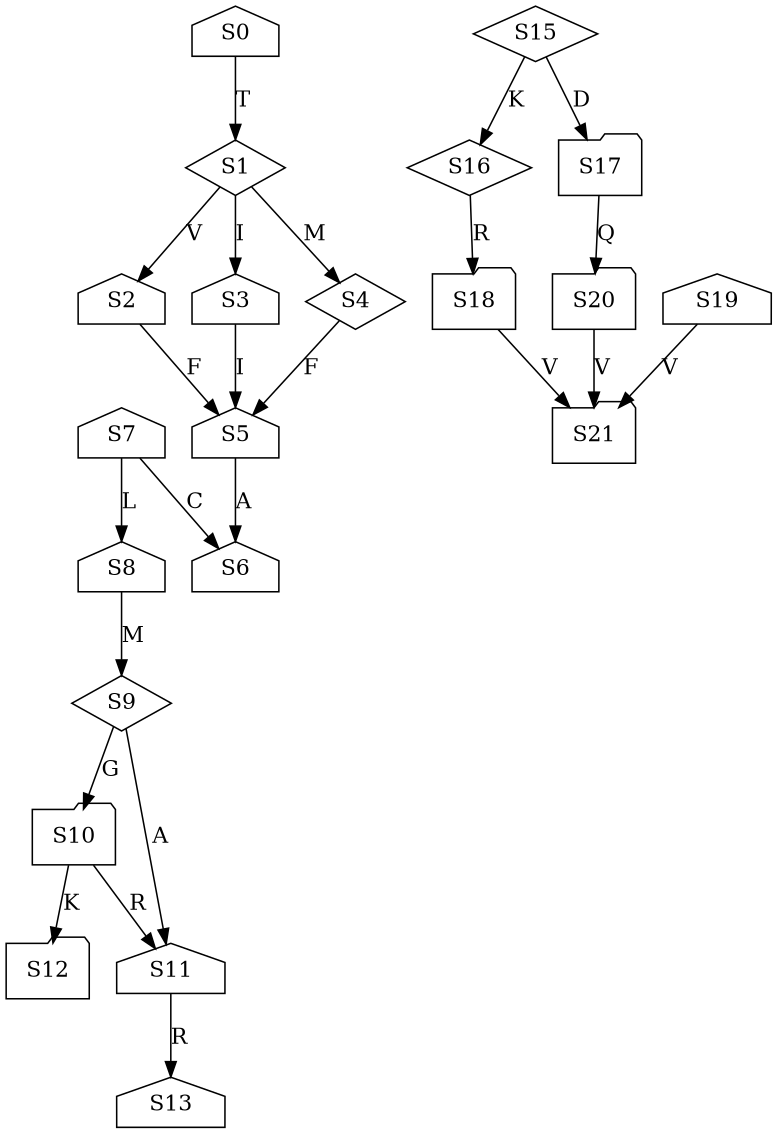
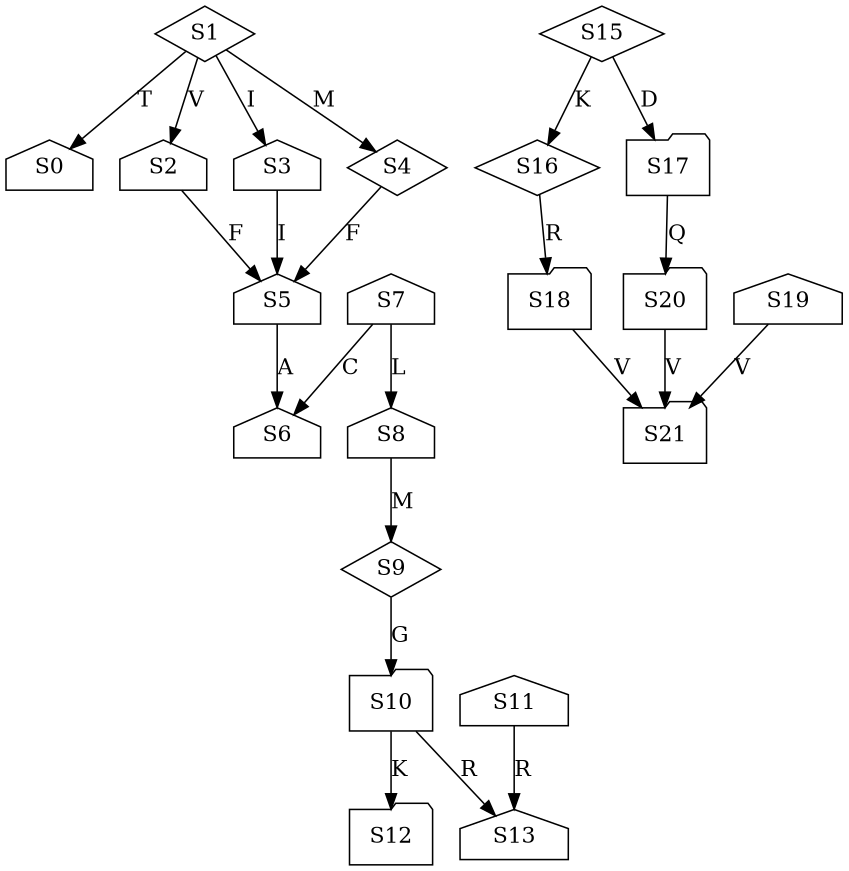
(235, 90) -> (134, 95)
(145, 829) -> none
(120, 901) -> (450, 768)
